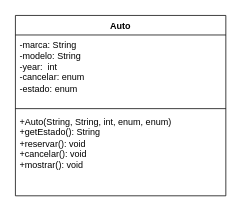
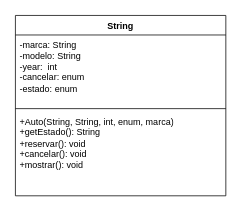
(120, 26) -> (120, 26)
(103, 144) -> (105, 144)
